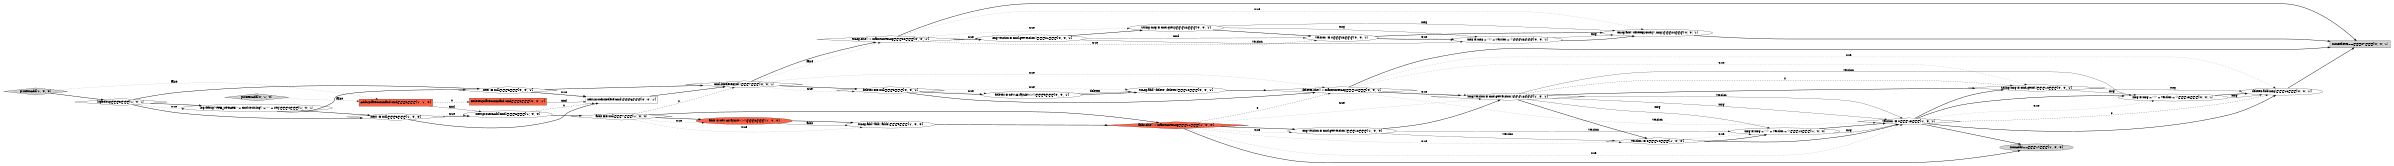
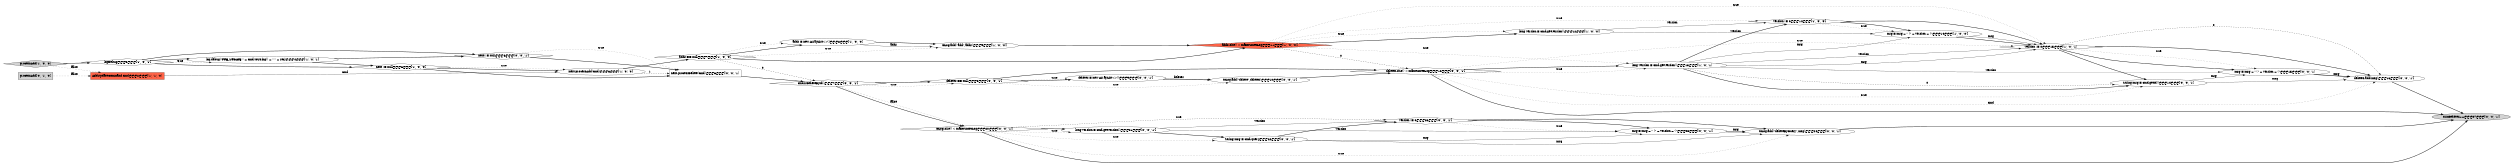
(1176, 37) -> (1260, 121)
(1342, 38) -> (1426, 121)
(2360, 44) -> (2471, 117)
(1849, 56) -> (1991, 103)
(1044, 74) -> none
(623, 87) -> none
(2036, 88) -> (2159, 83)
(257, 97) -> (36, 76)
(1508, 97) -> (1672, 65)
(508, 102) -> none
(564, 106) -> (650, 72)
(1442, 120) -> none
(1658, 120) -> (1800, 41)
(744, 121) -> (828, 42)
(2036, 147) -> none
